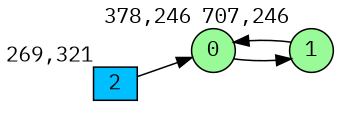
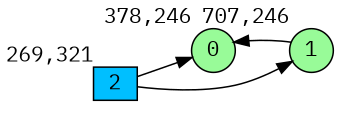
(255, 61) -> (210, 89)
